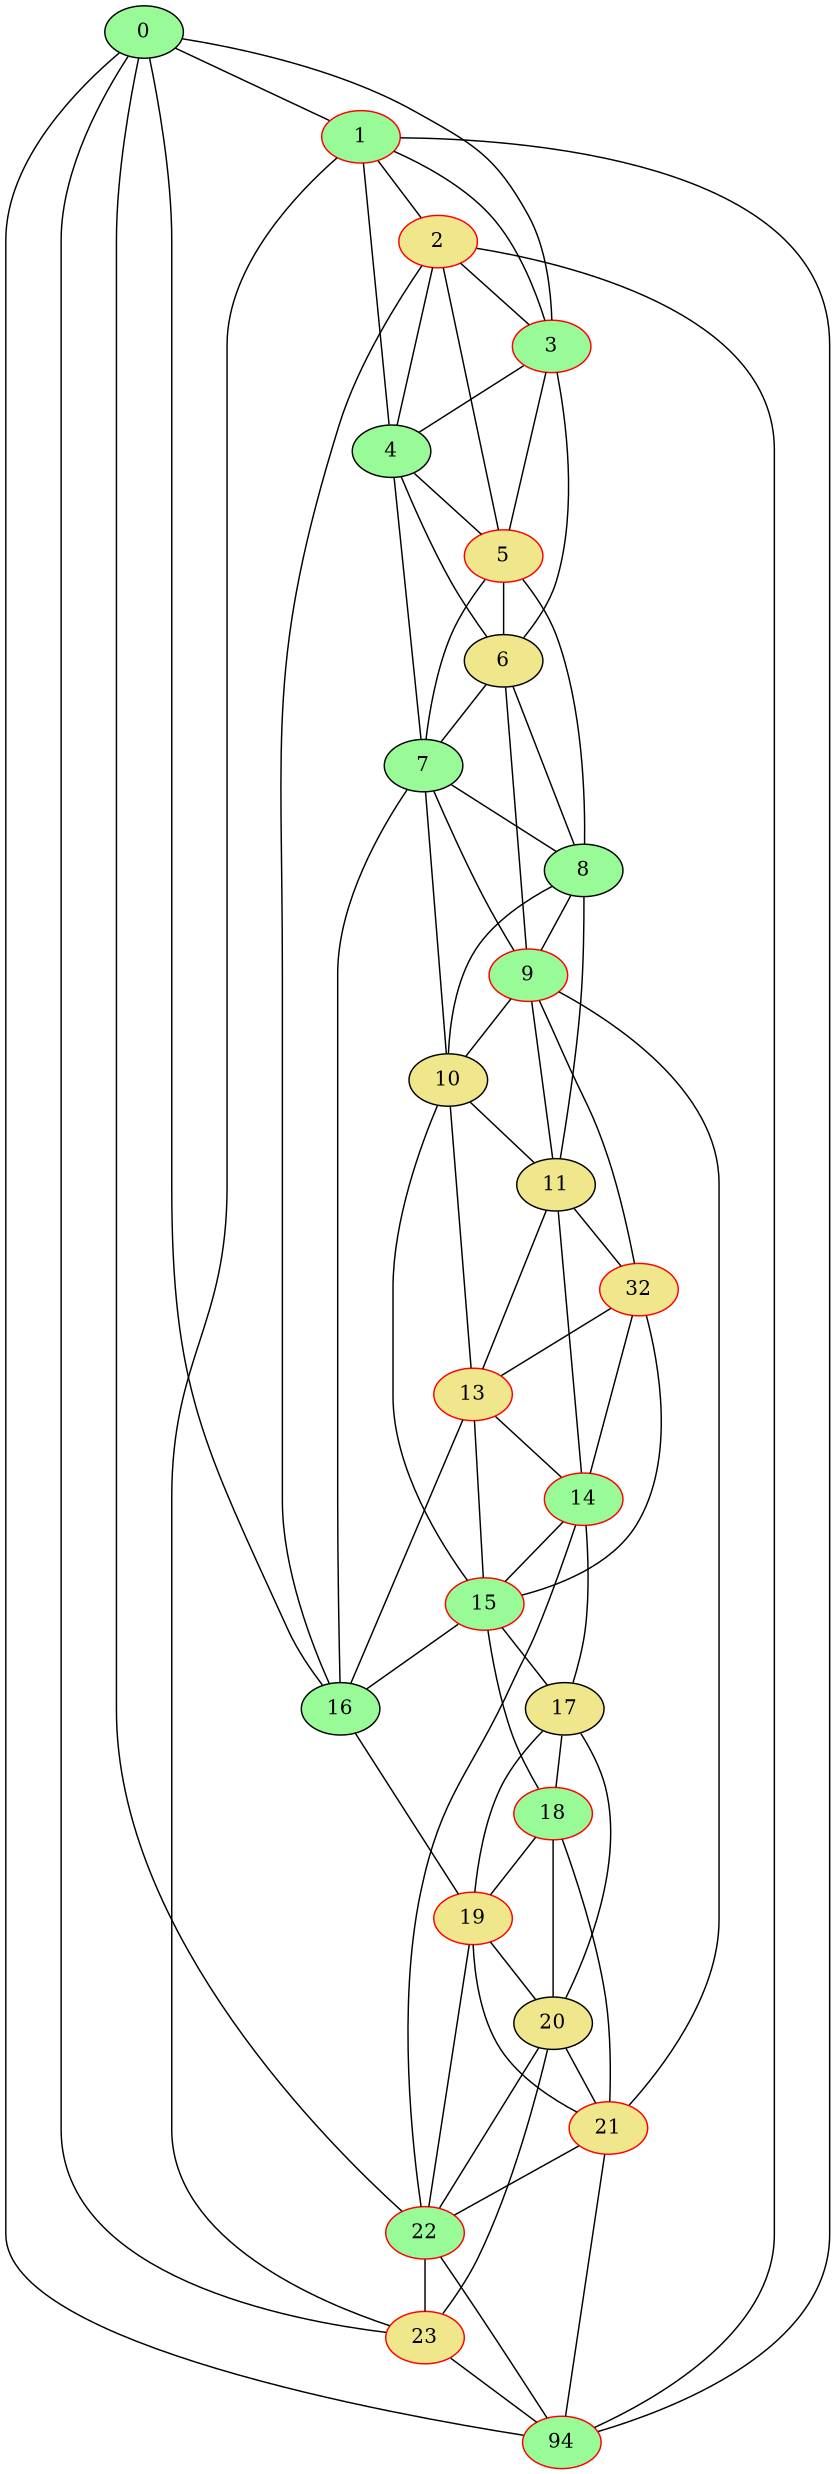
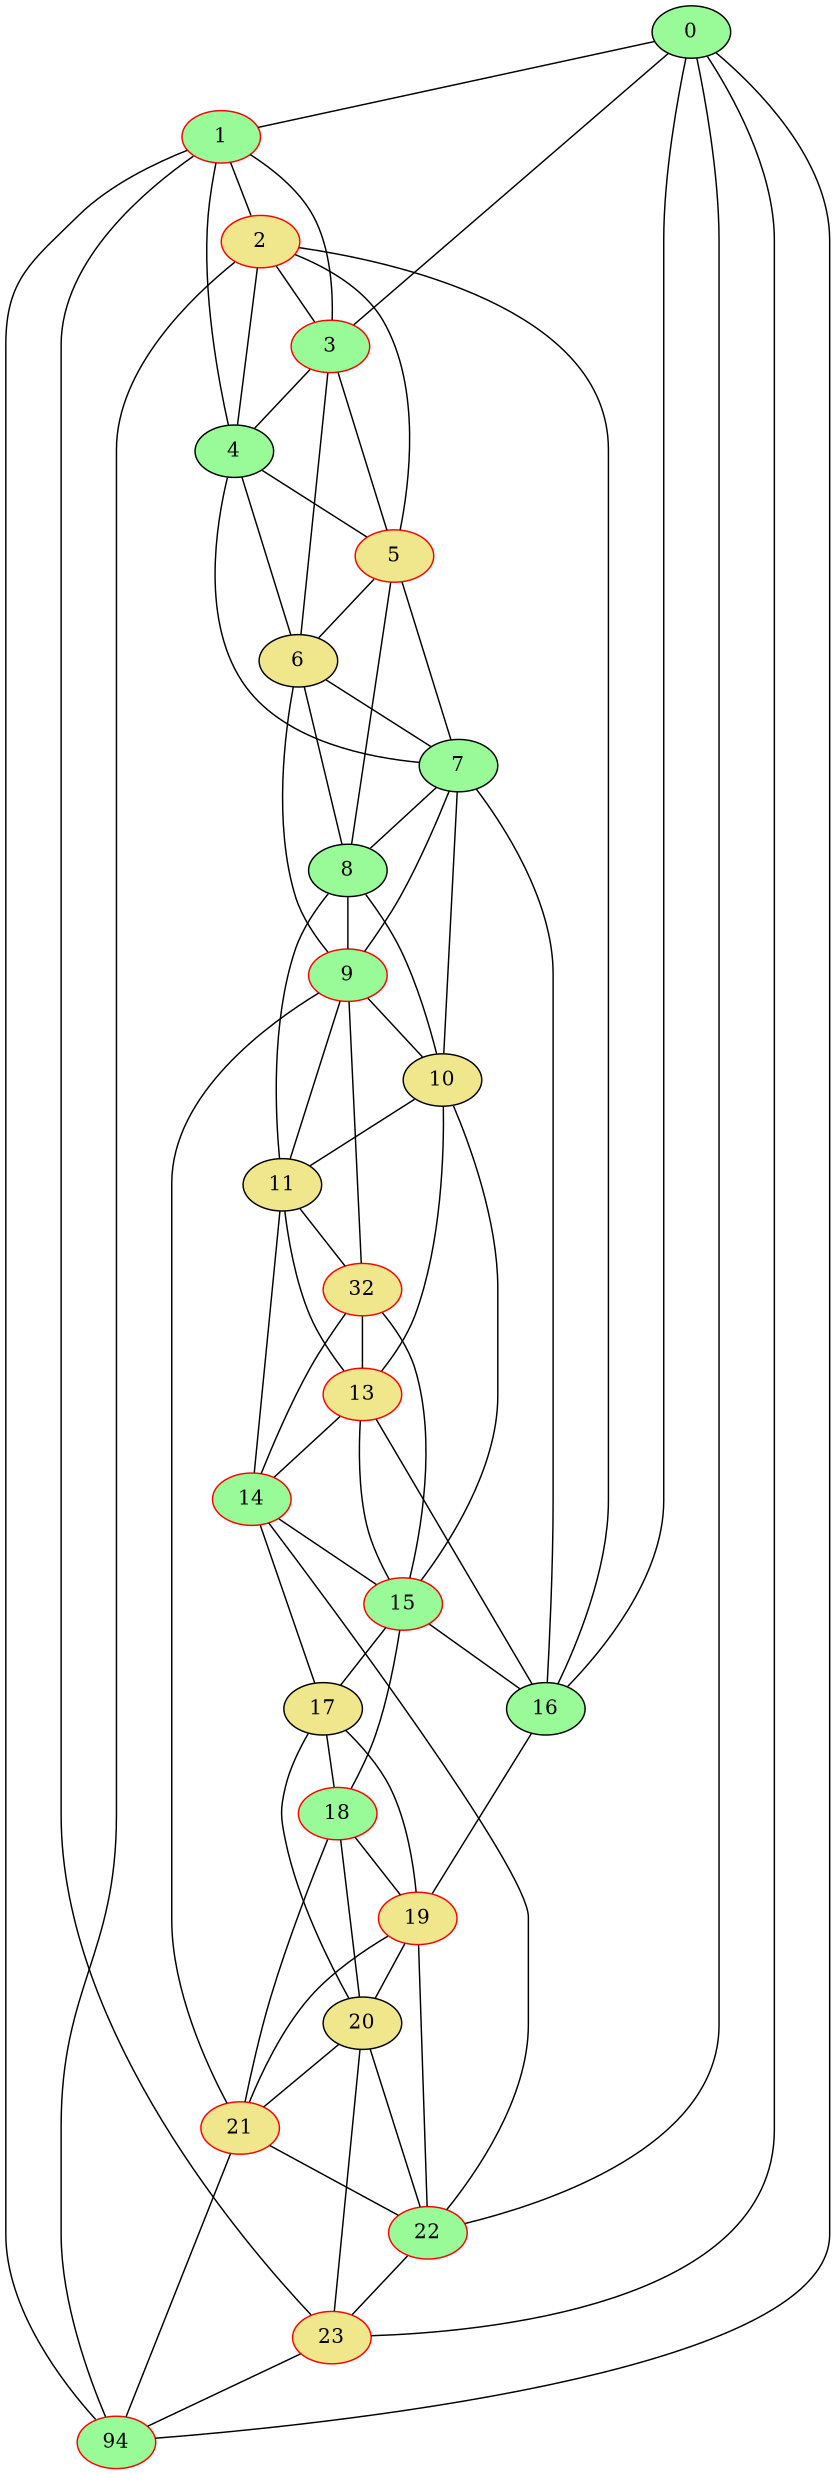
(494, 2337) -> none
